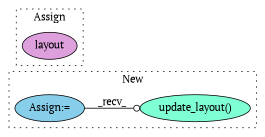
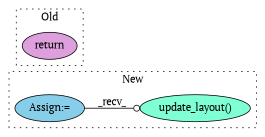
(50, 18) -> (50, 18)
(50, 46) -> (50, 46)
